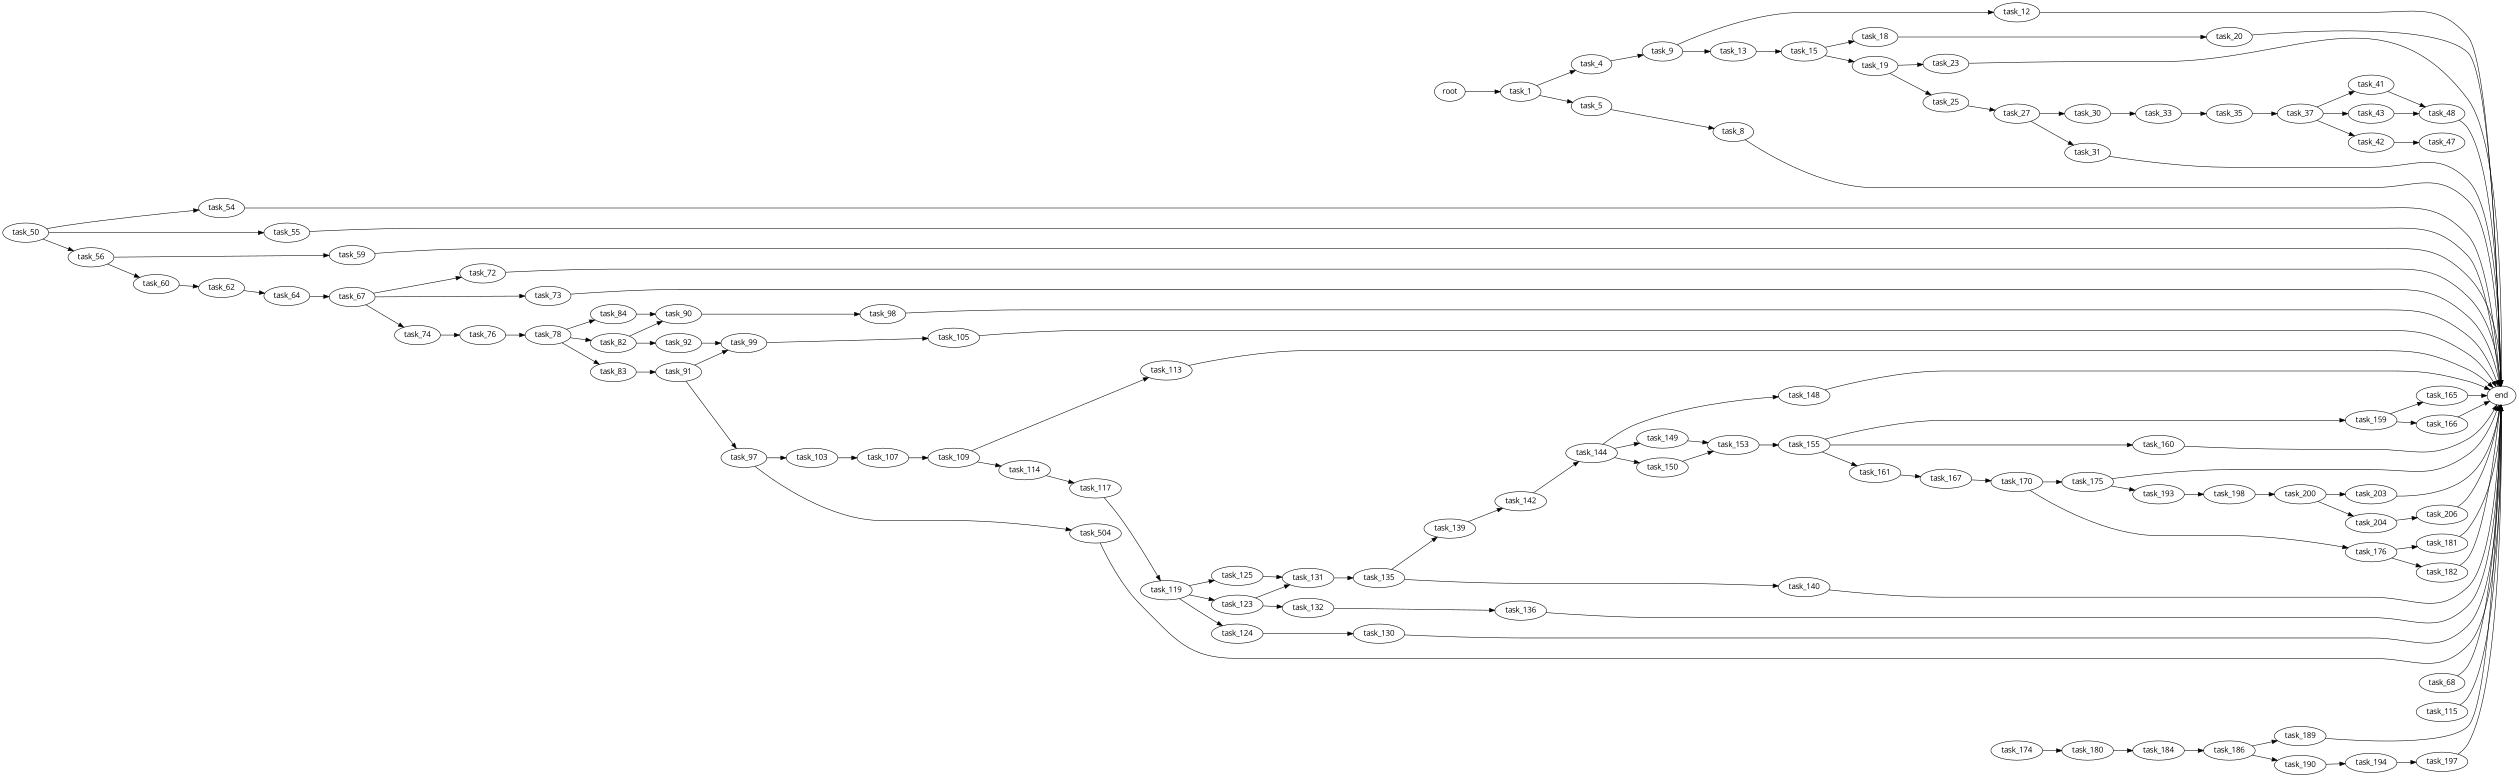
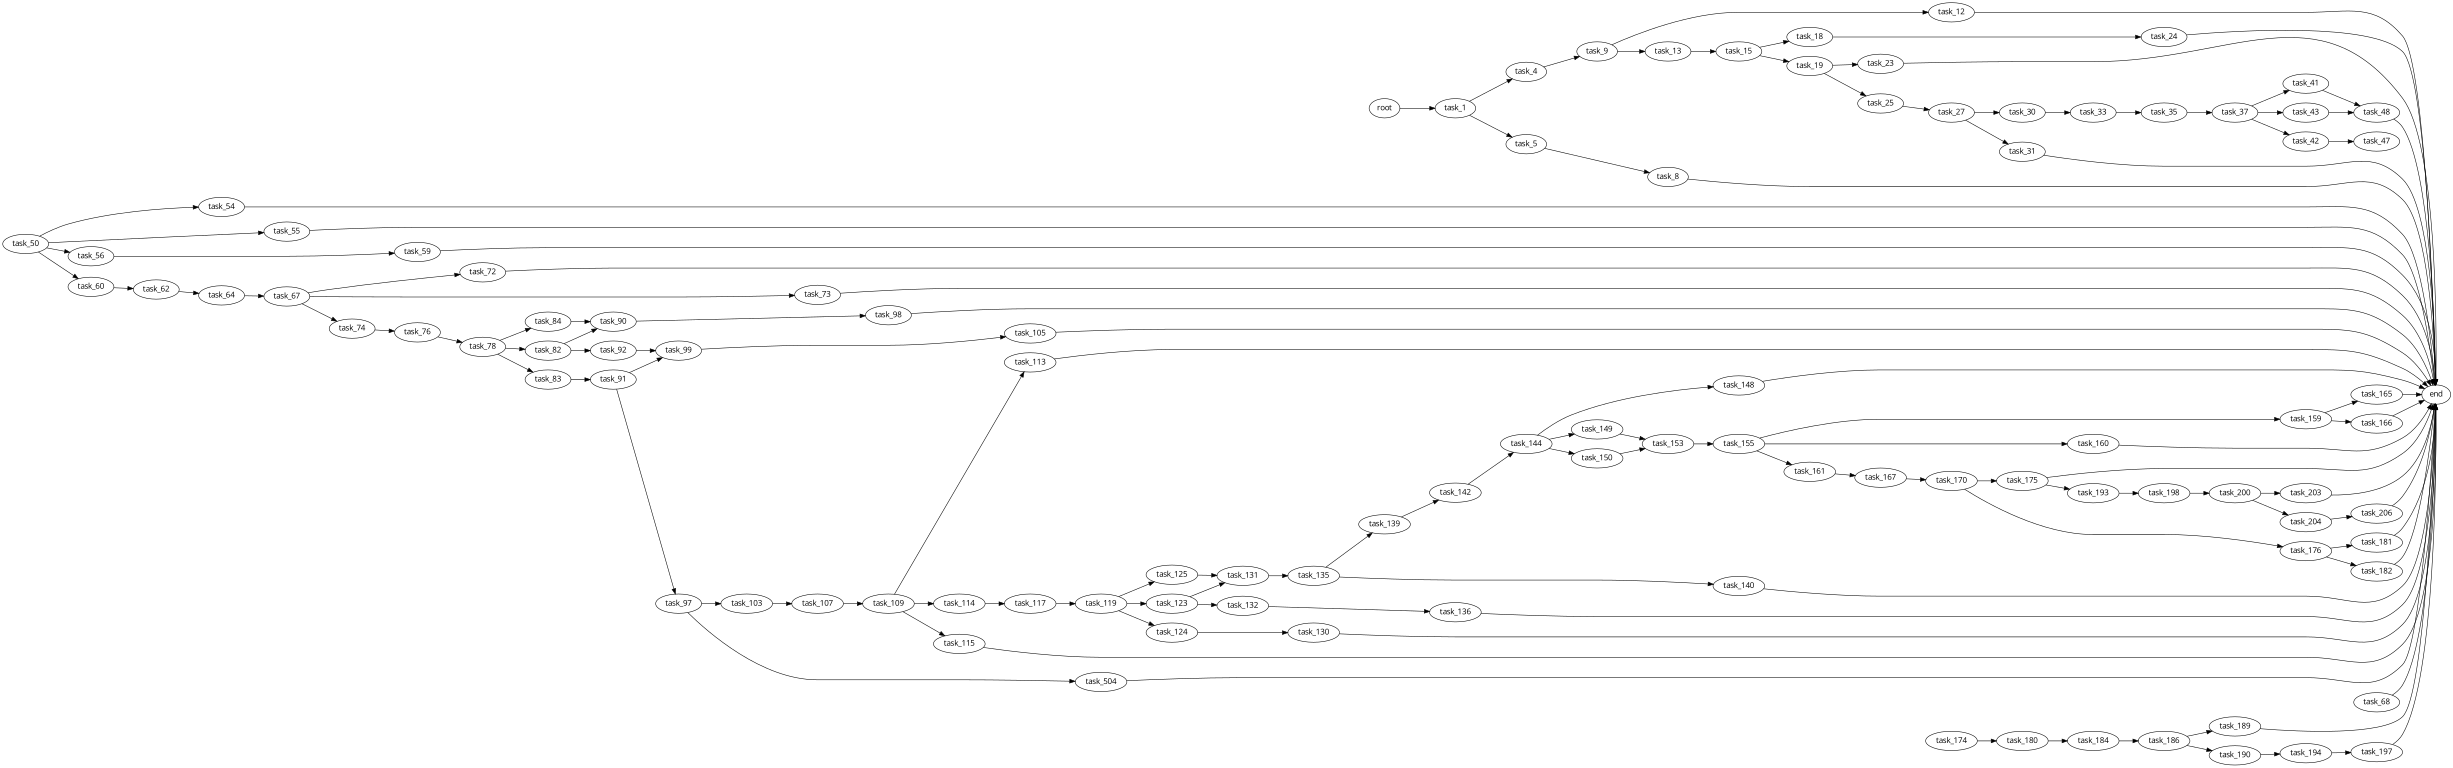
(2229, 37) -> (2164, 37)
(121, 270) -> (56, 264)
none -> (921, 622)
